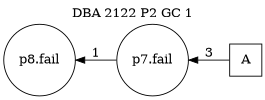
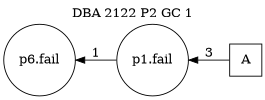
(40, 60) -> (40, 60)
(153, 60) -> (153, 60)
